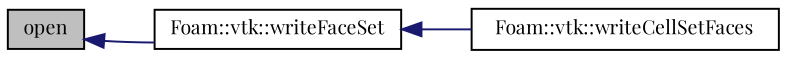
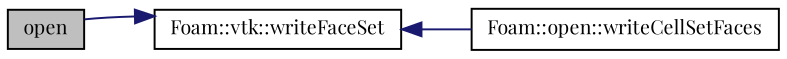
(625, 29) -> (625, 29)
(129, 42) -> (109, 17)
